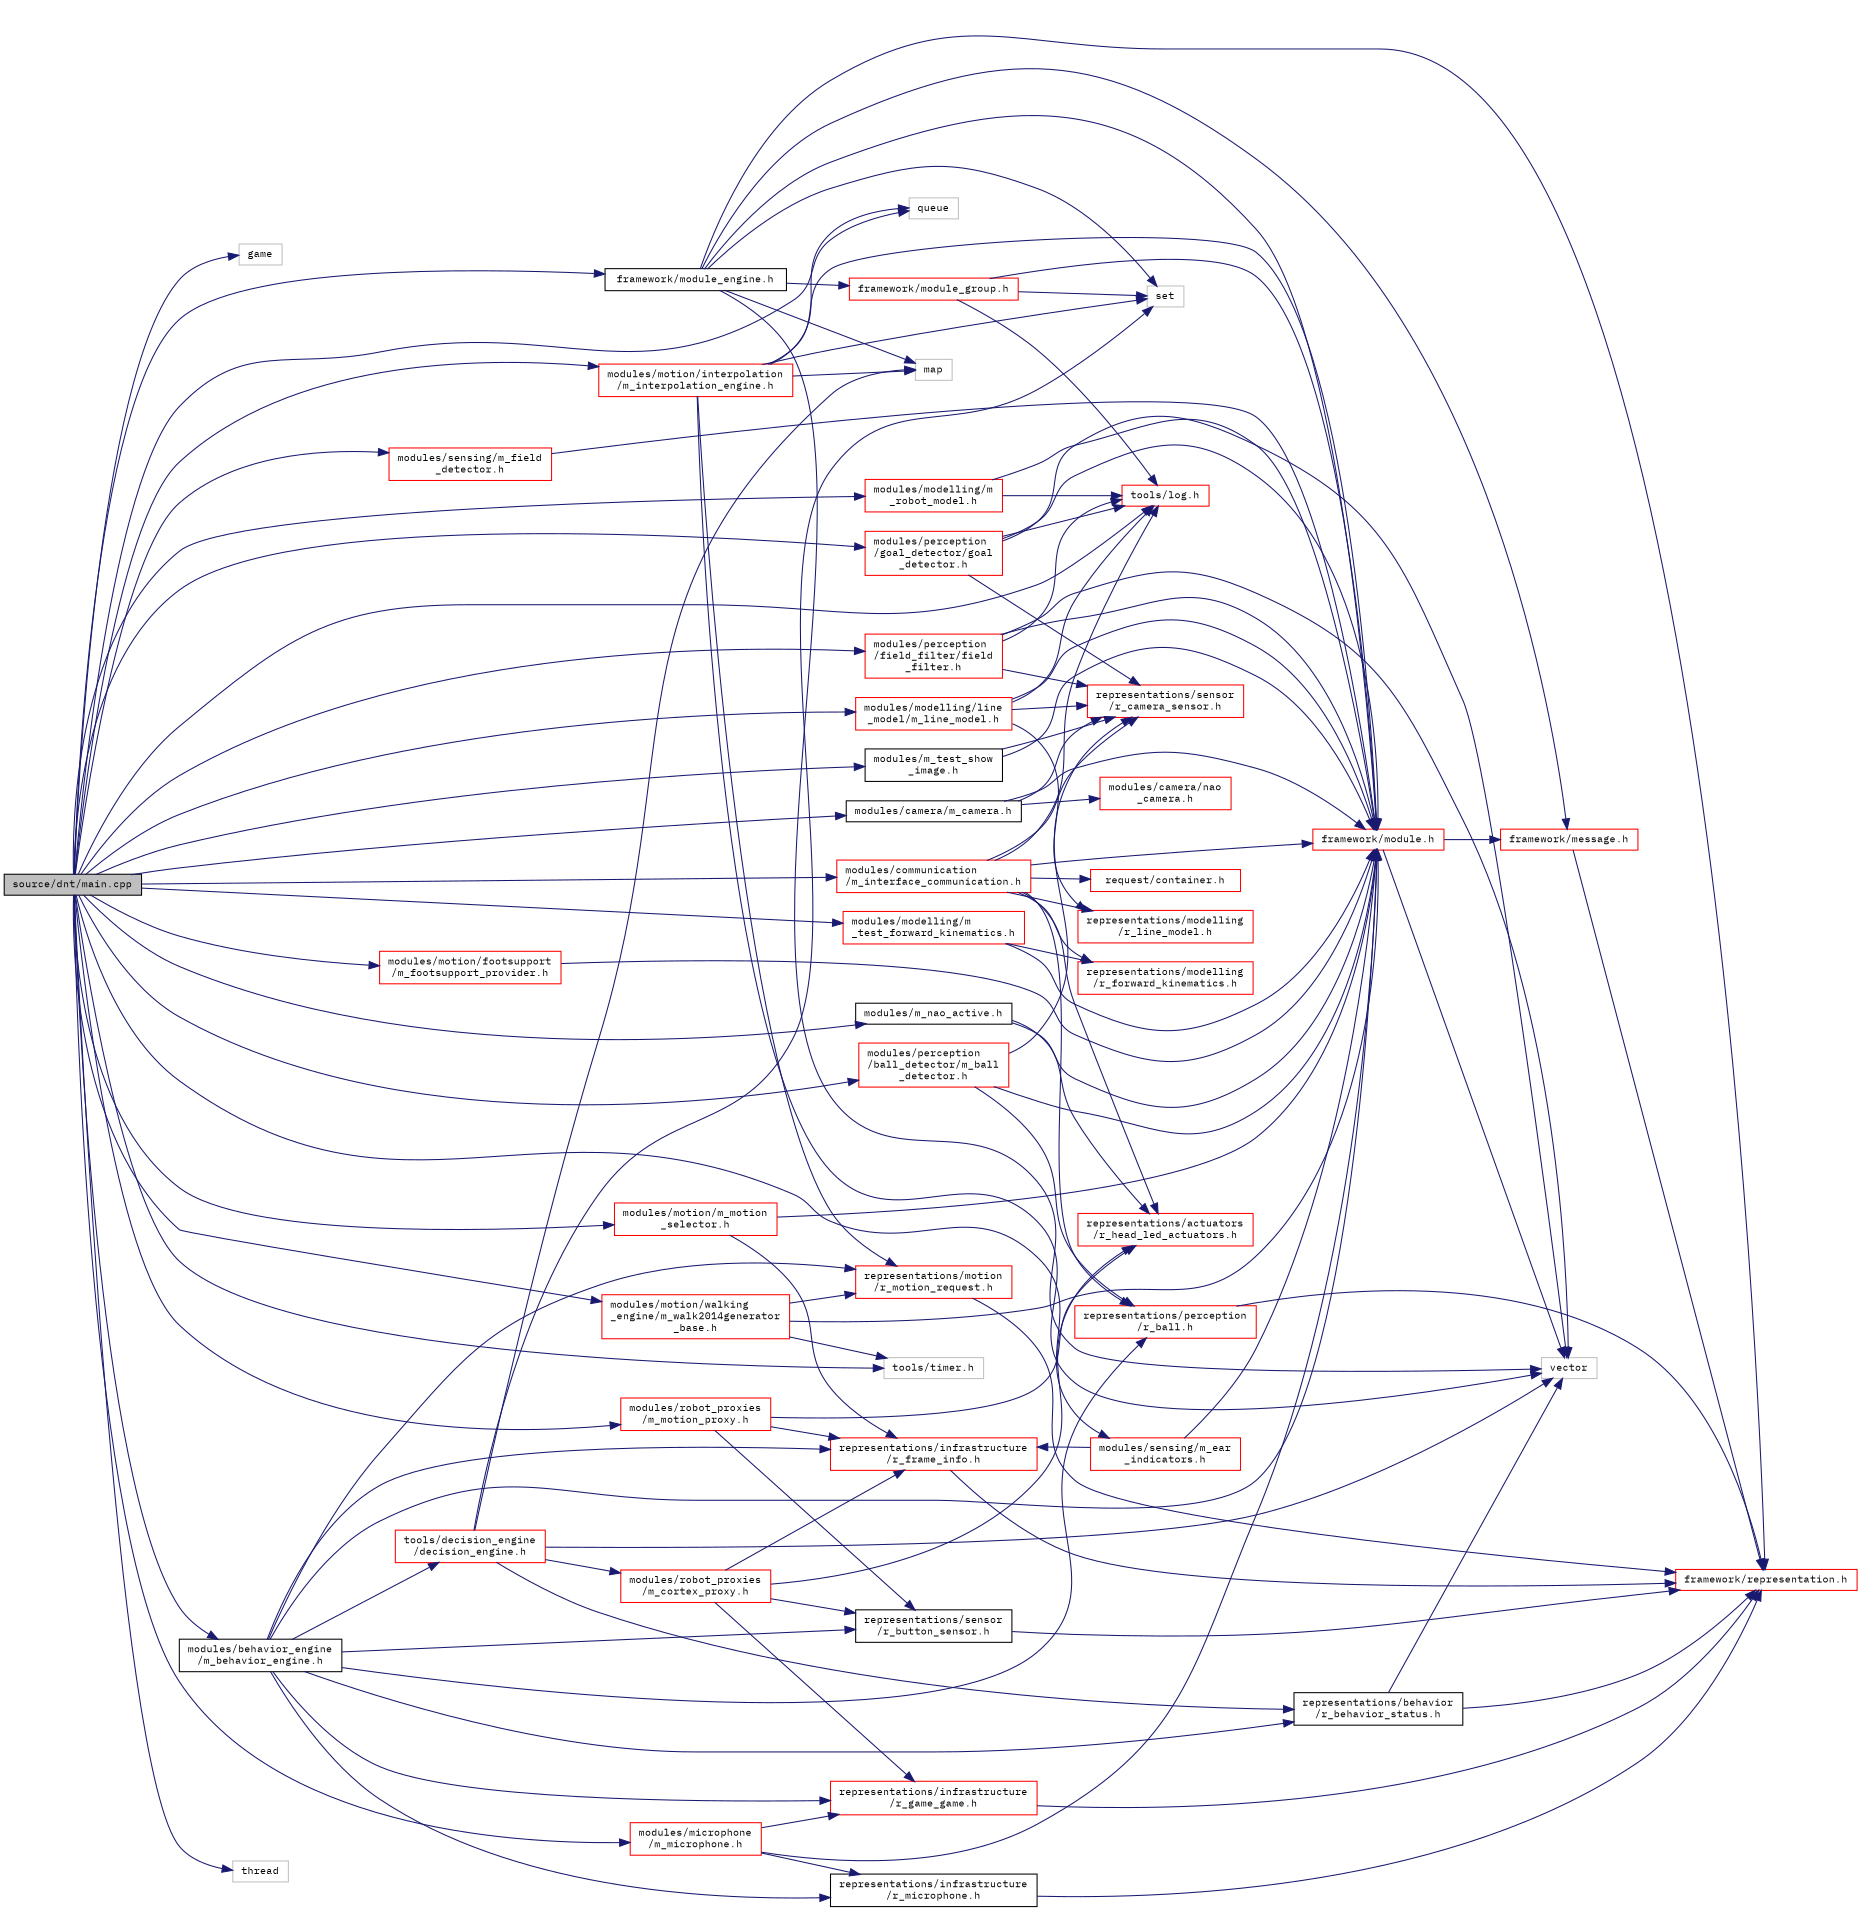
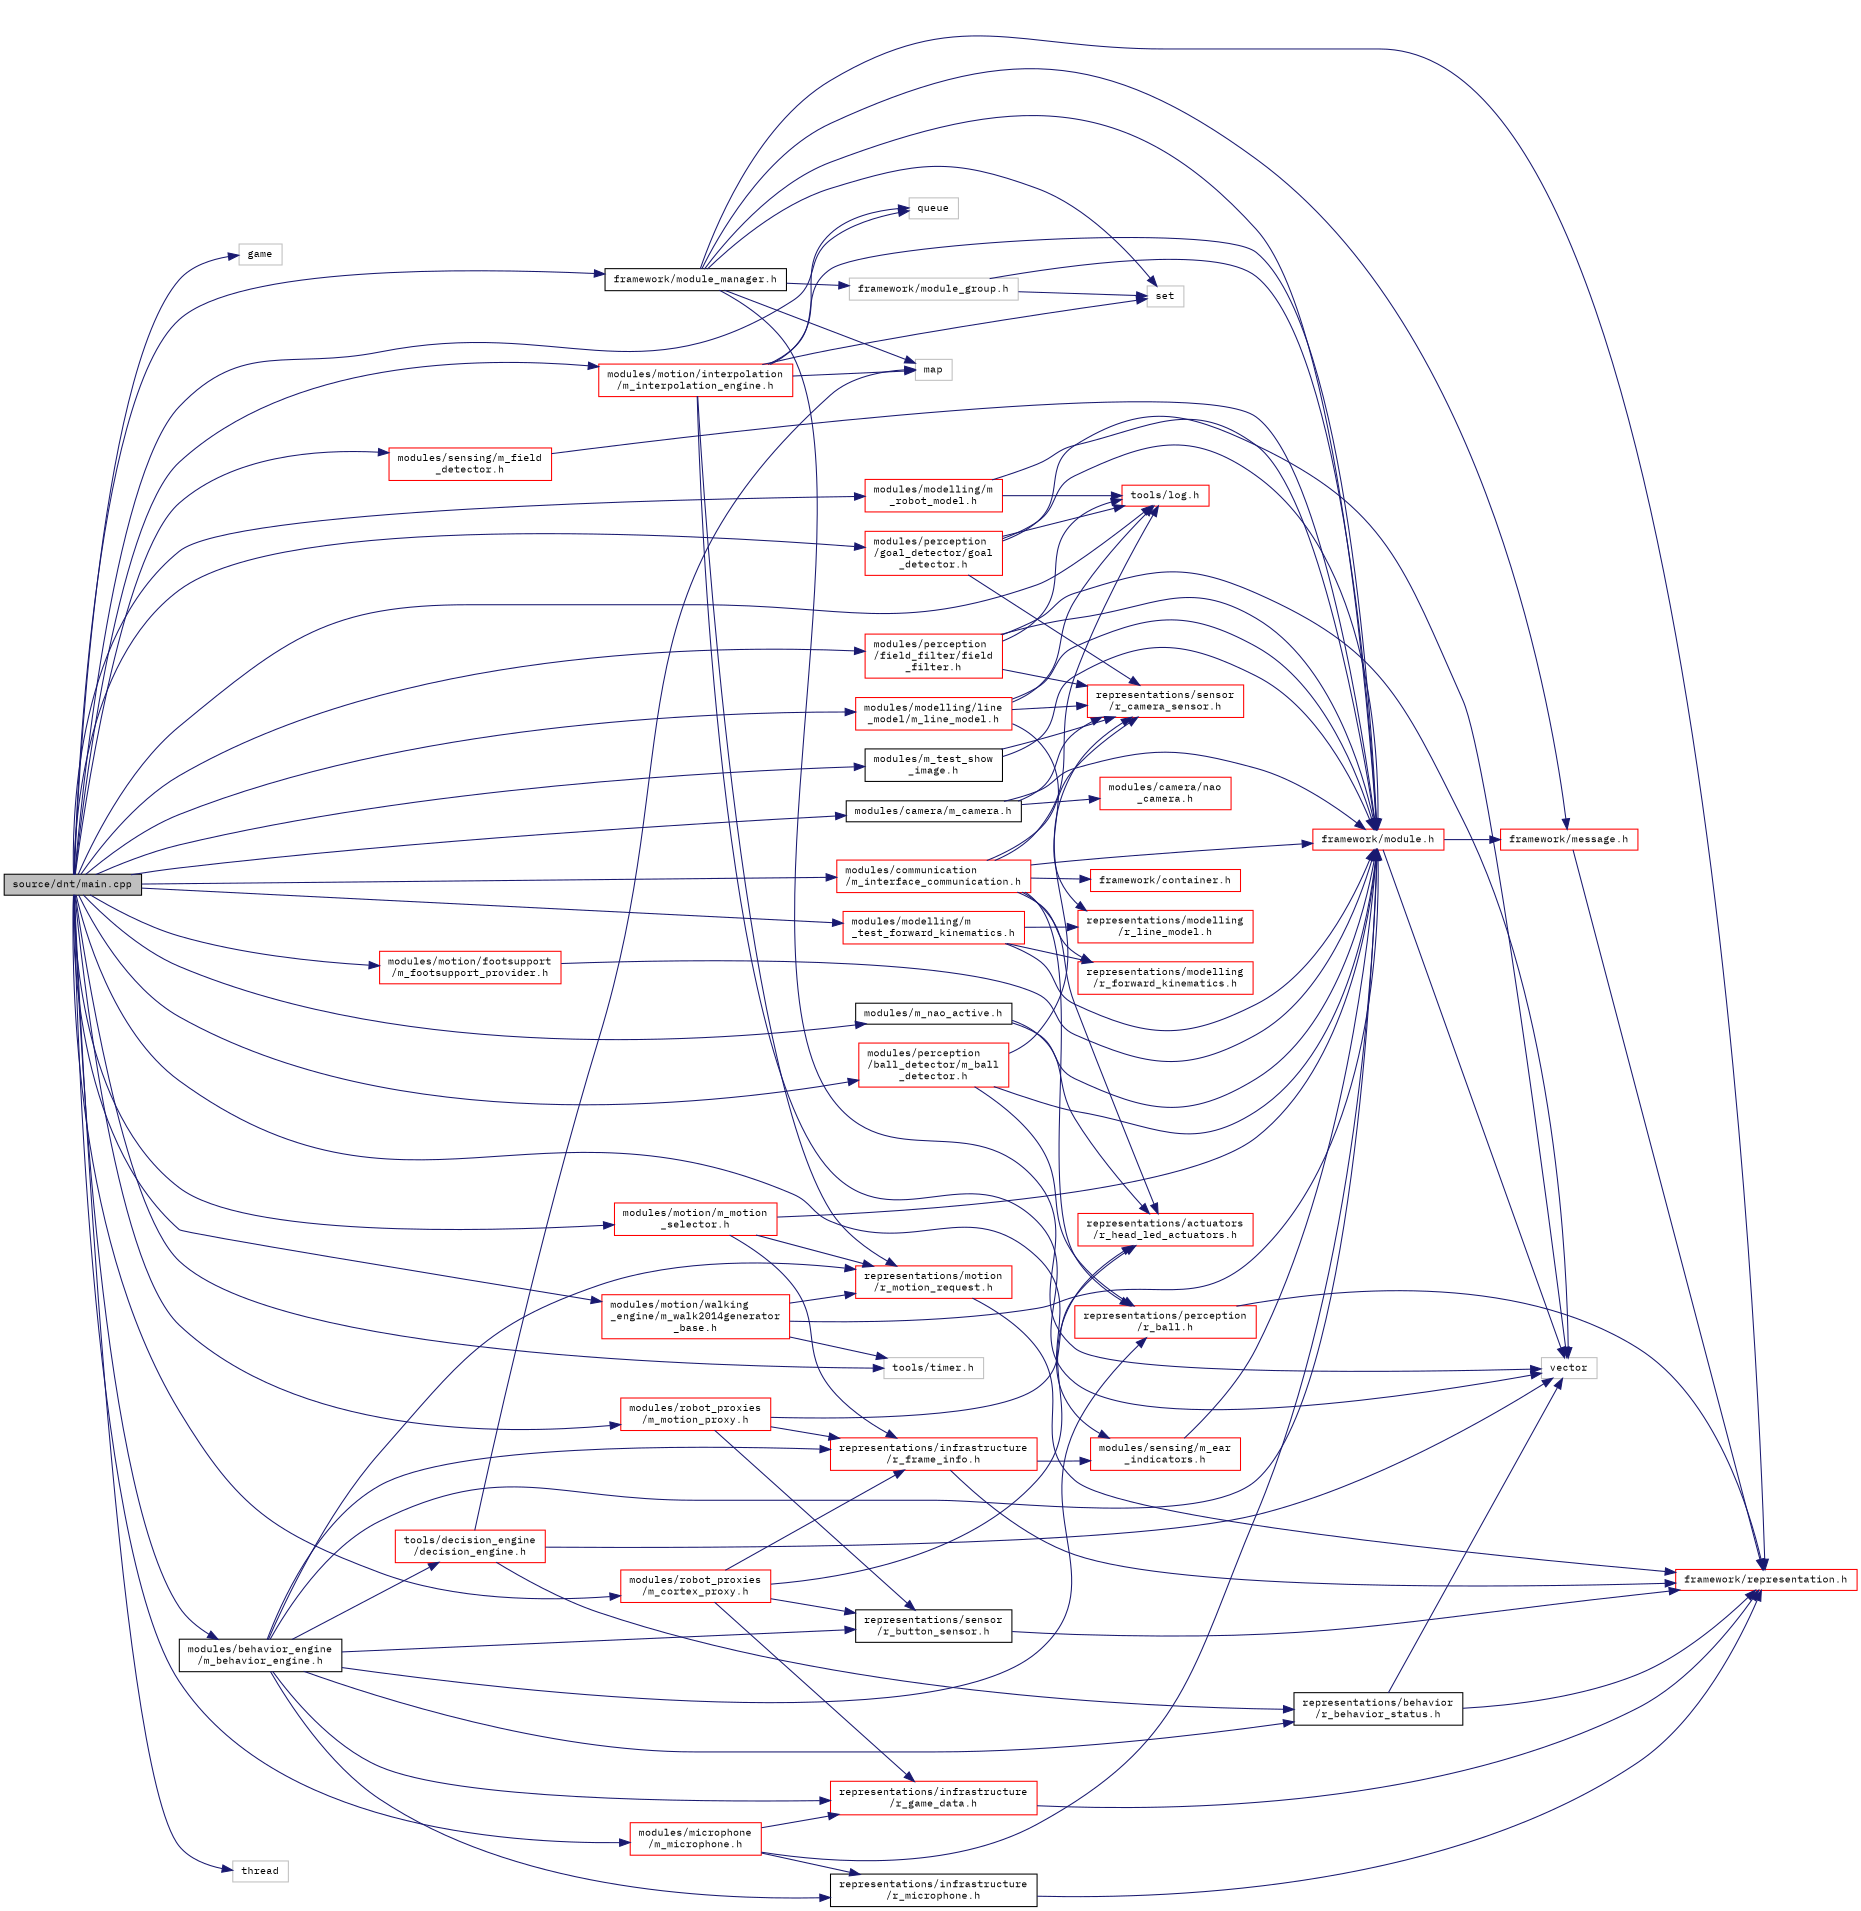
(696, 280) -> (696, 280)
(934, 289) -> (934, 289)
(1070, 380) -> none
(811, 842) -> none
(1166, 881) -> (1166, 881)
(1045, 900) -> (1042, 927)
none -> (810, 1249)
(1077, 1447) -> (1059, 1461)
(578, 1565) -> (171, 1395)
(934, 1798) -> (934, 1798)
